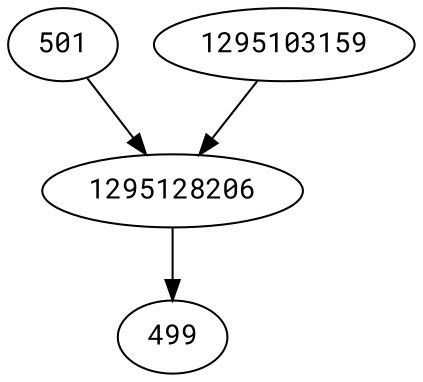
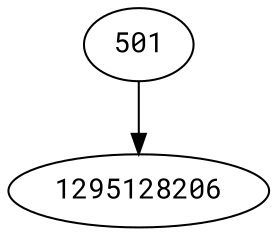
(284, 45) -> none
(173, 337) -> none
